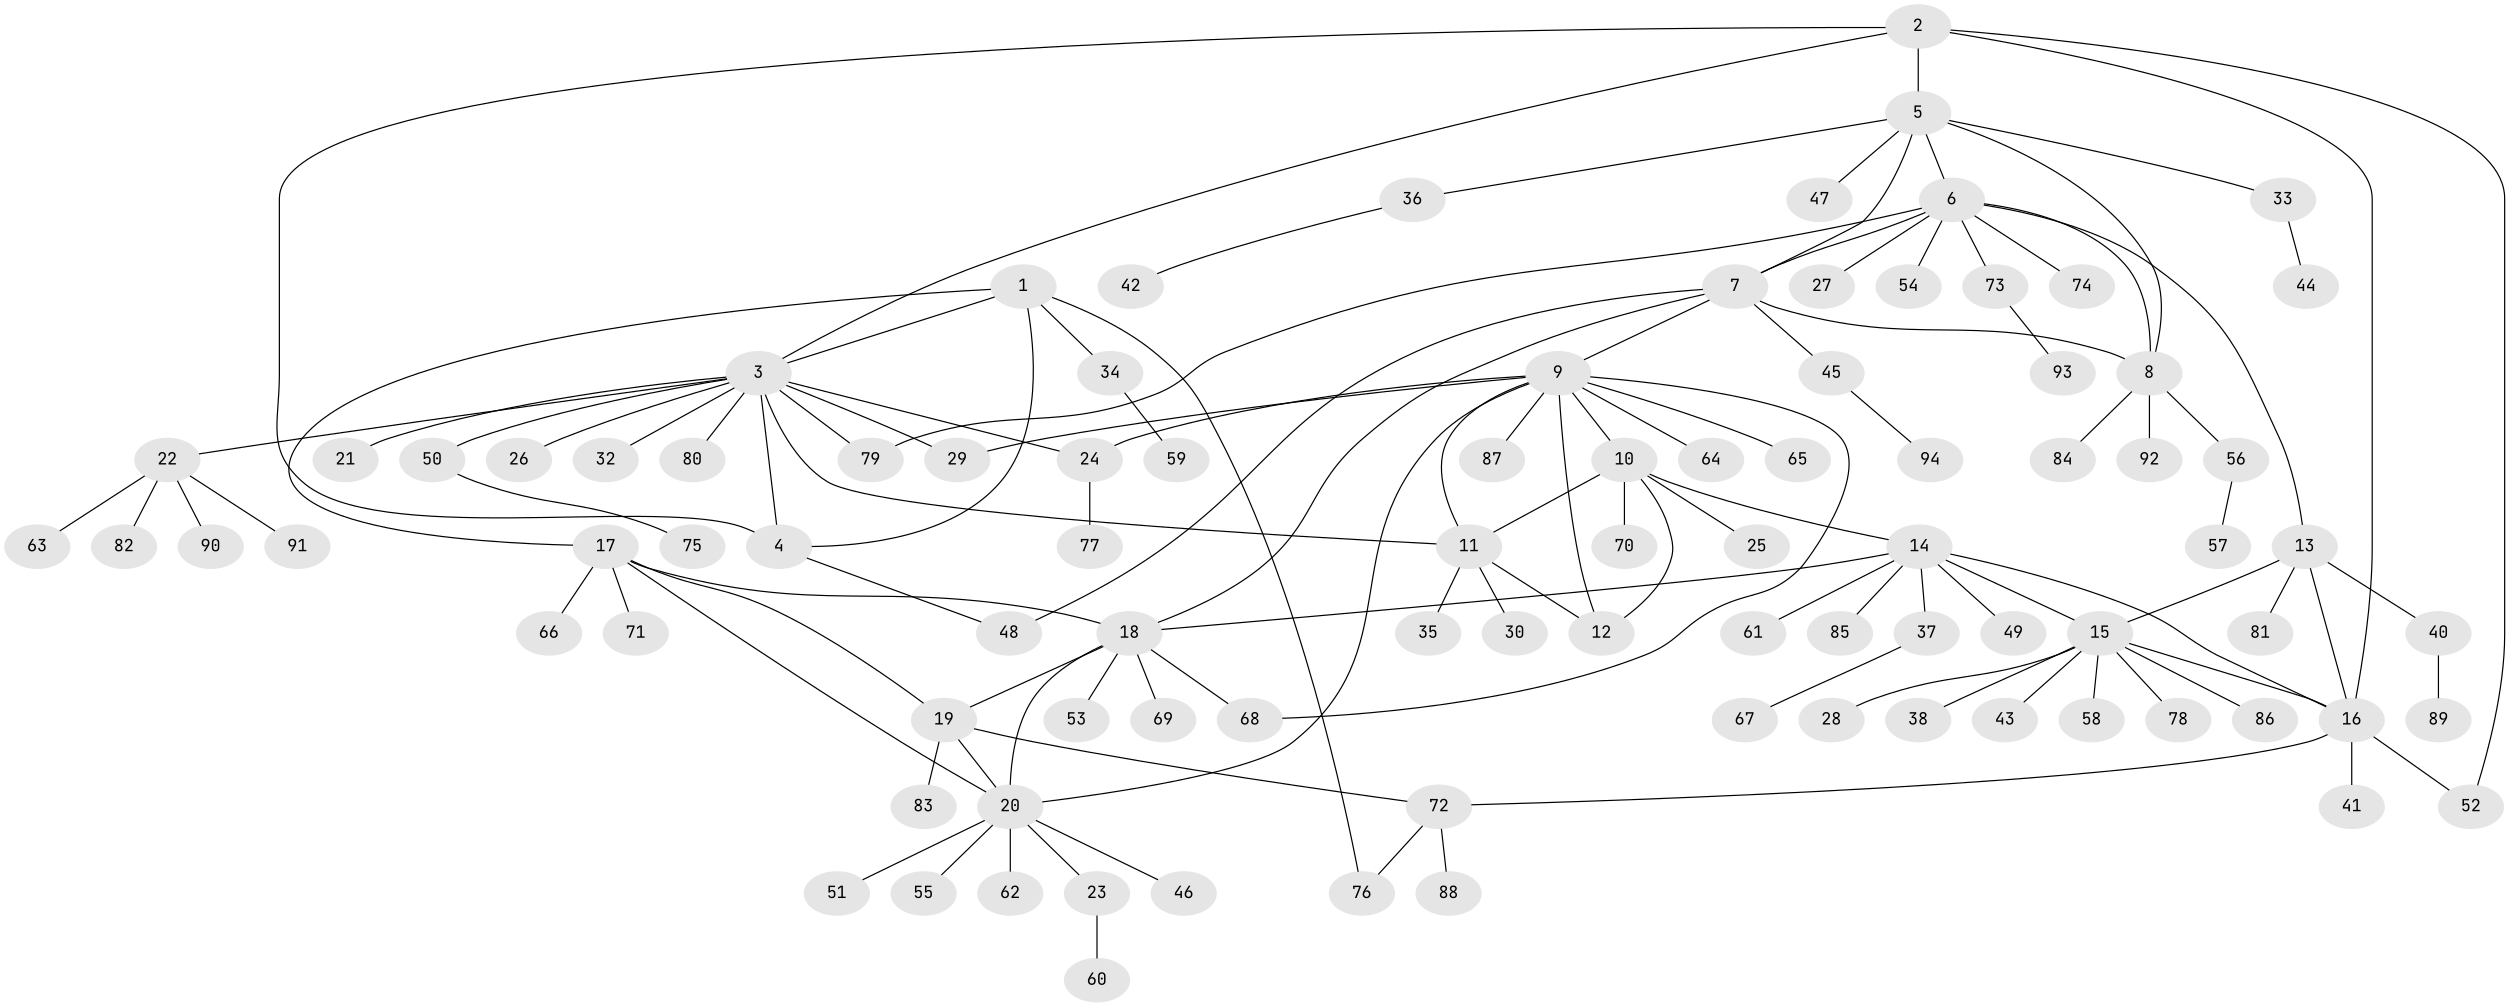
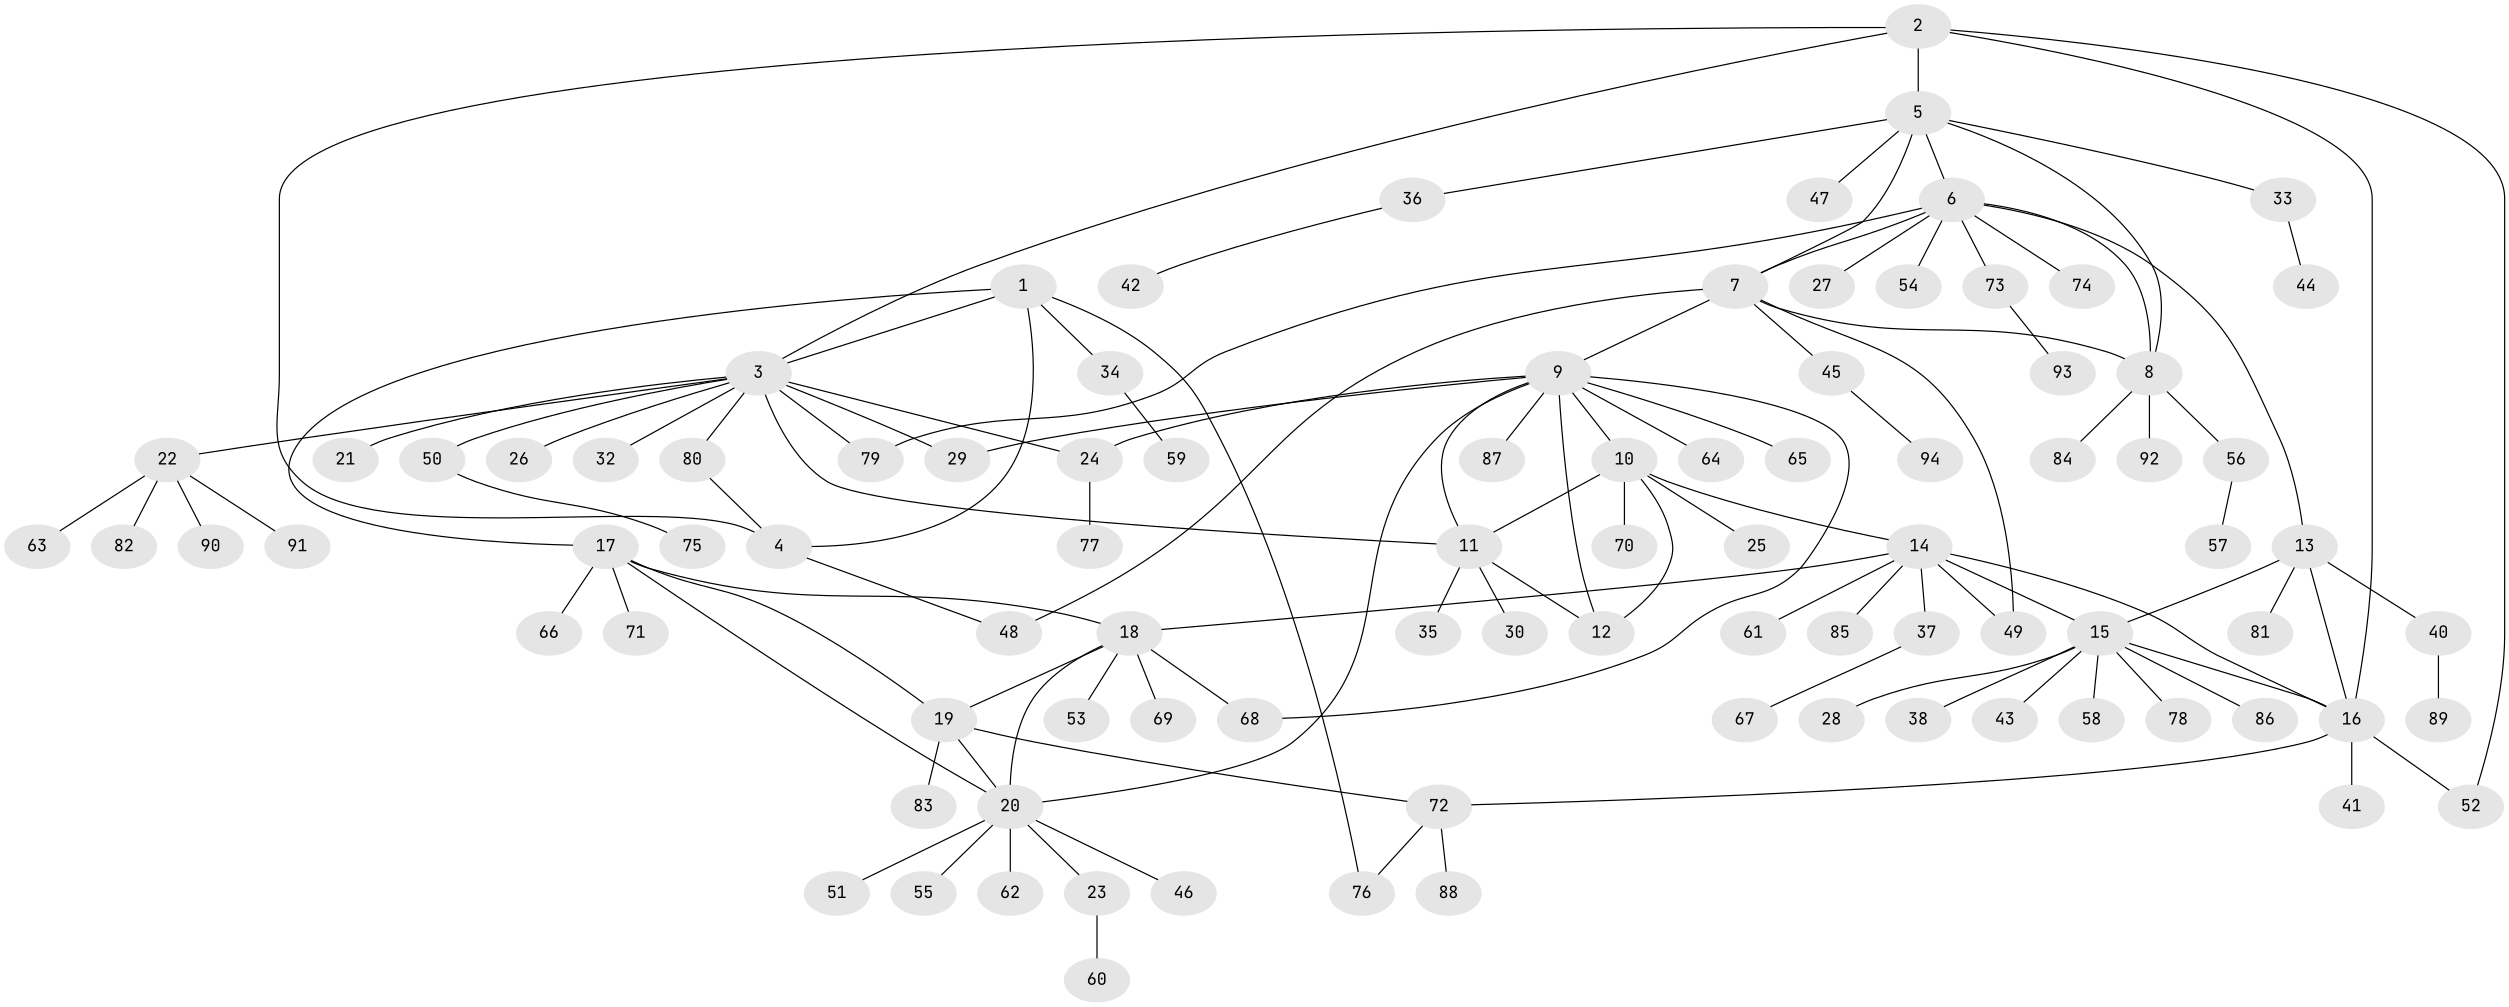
(1399, 410) -> (1951, 405)
(769, 460) -> (736, 503)
